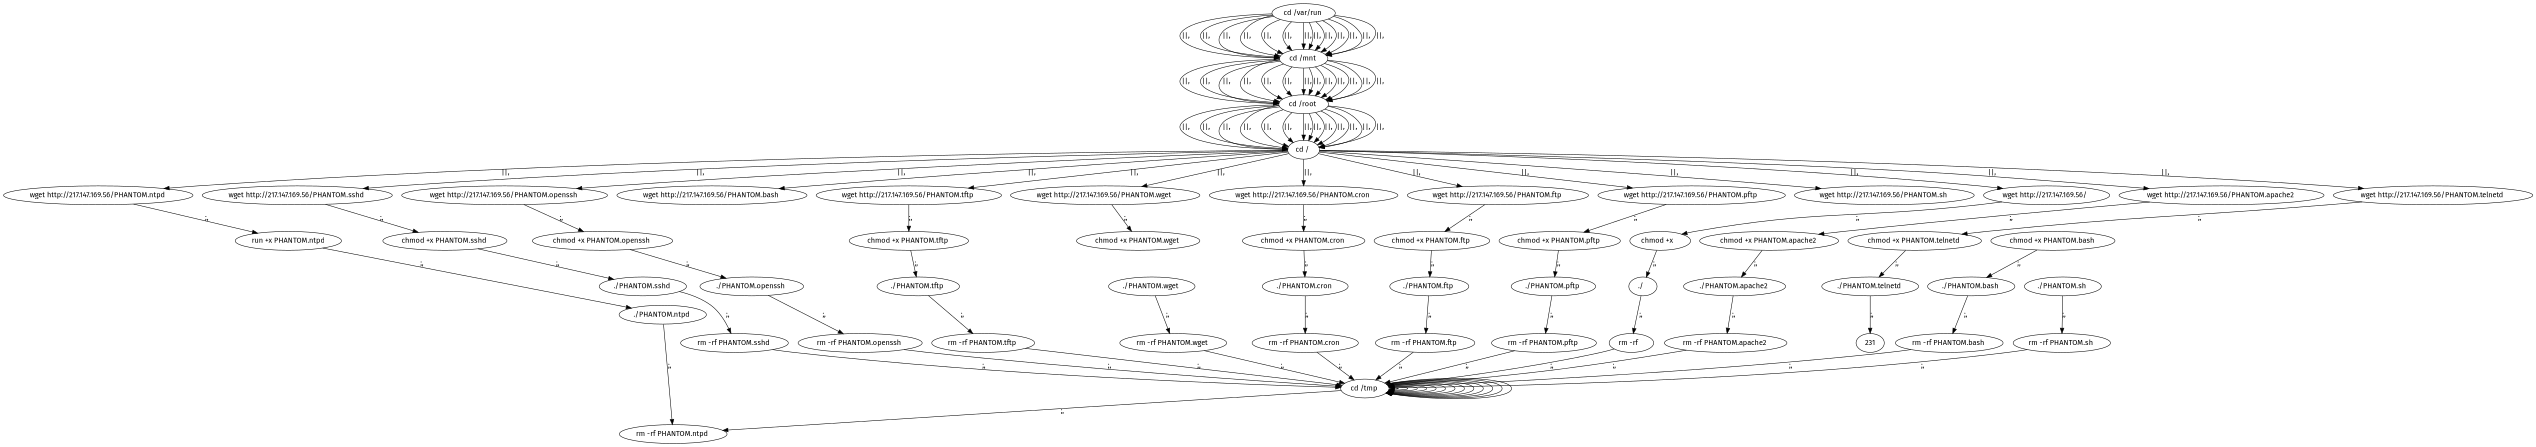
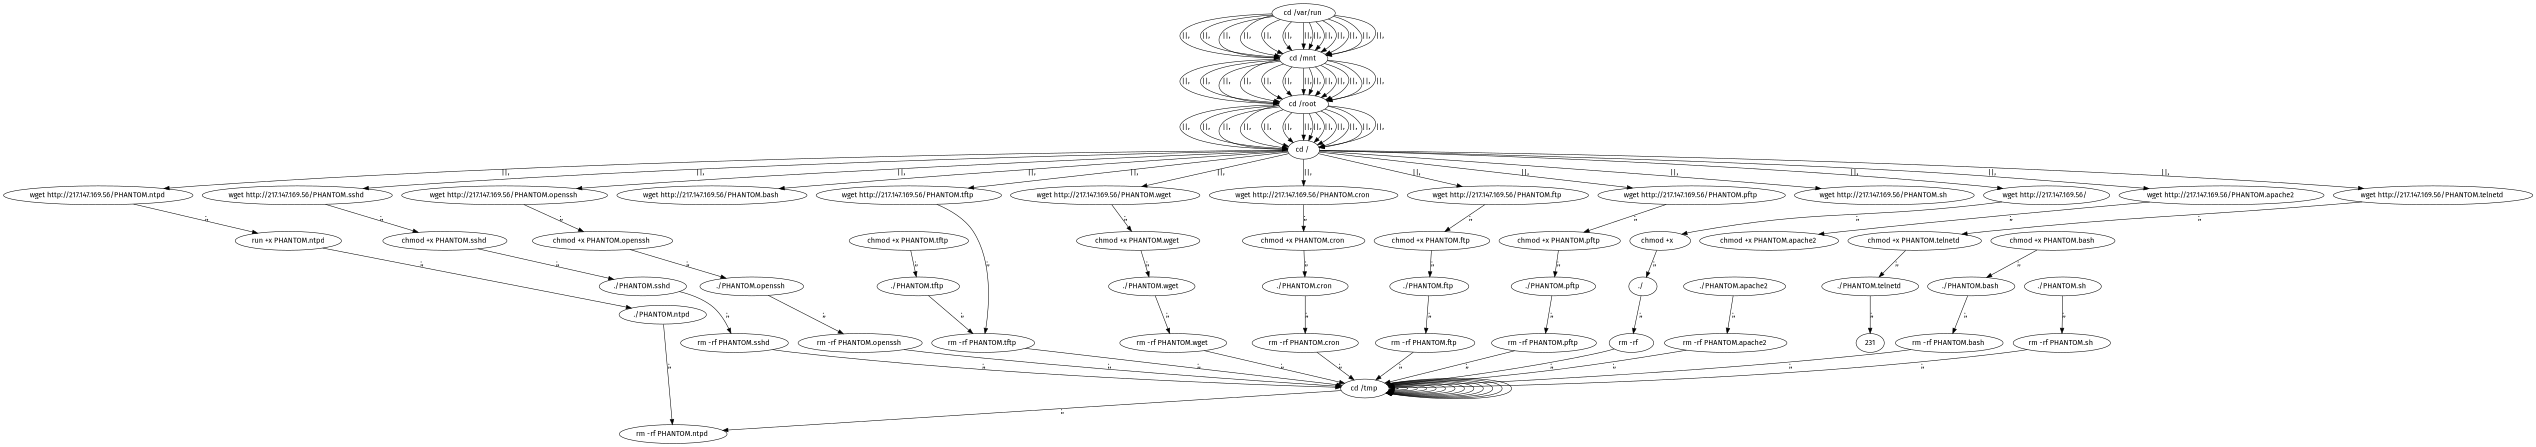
(909, 215) -> (984, 256)
none -> (1144, 261)
(1753, 262) -> none
